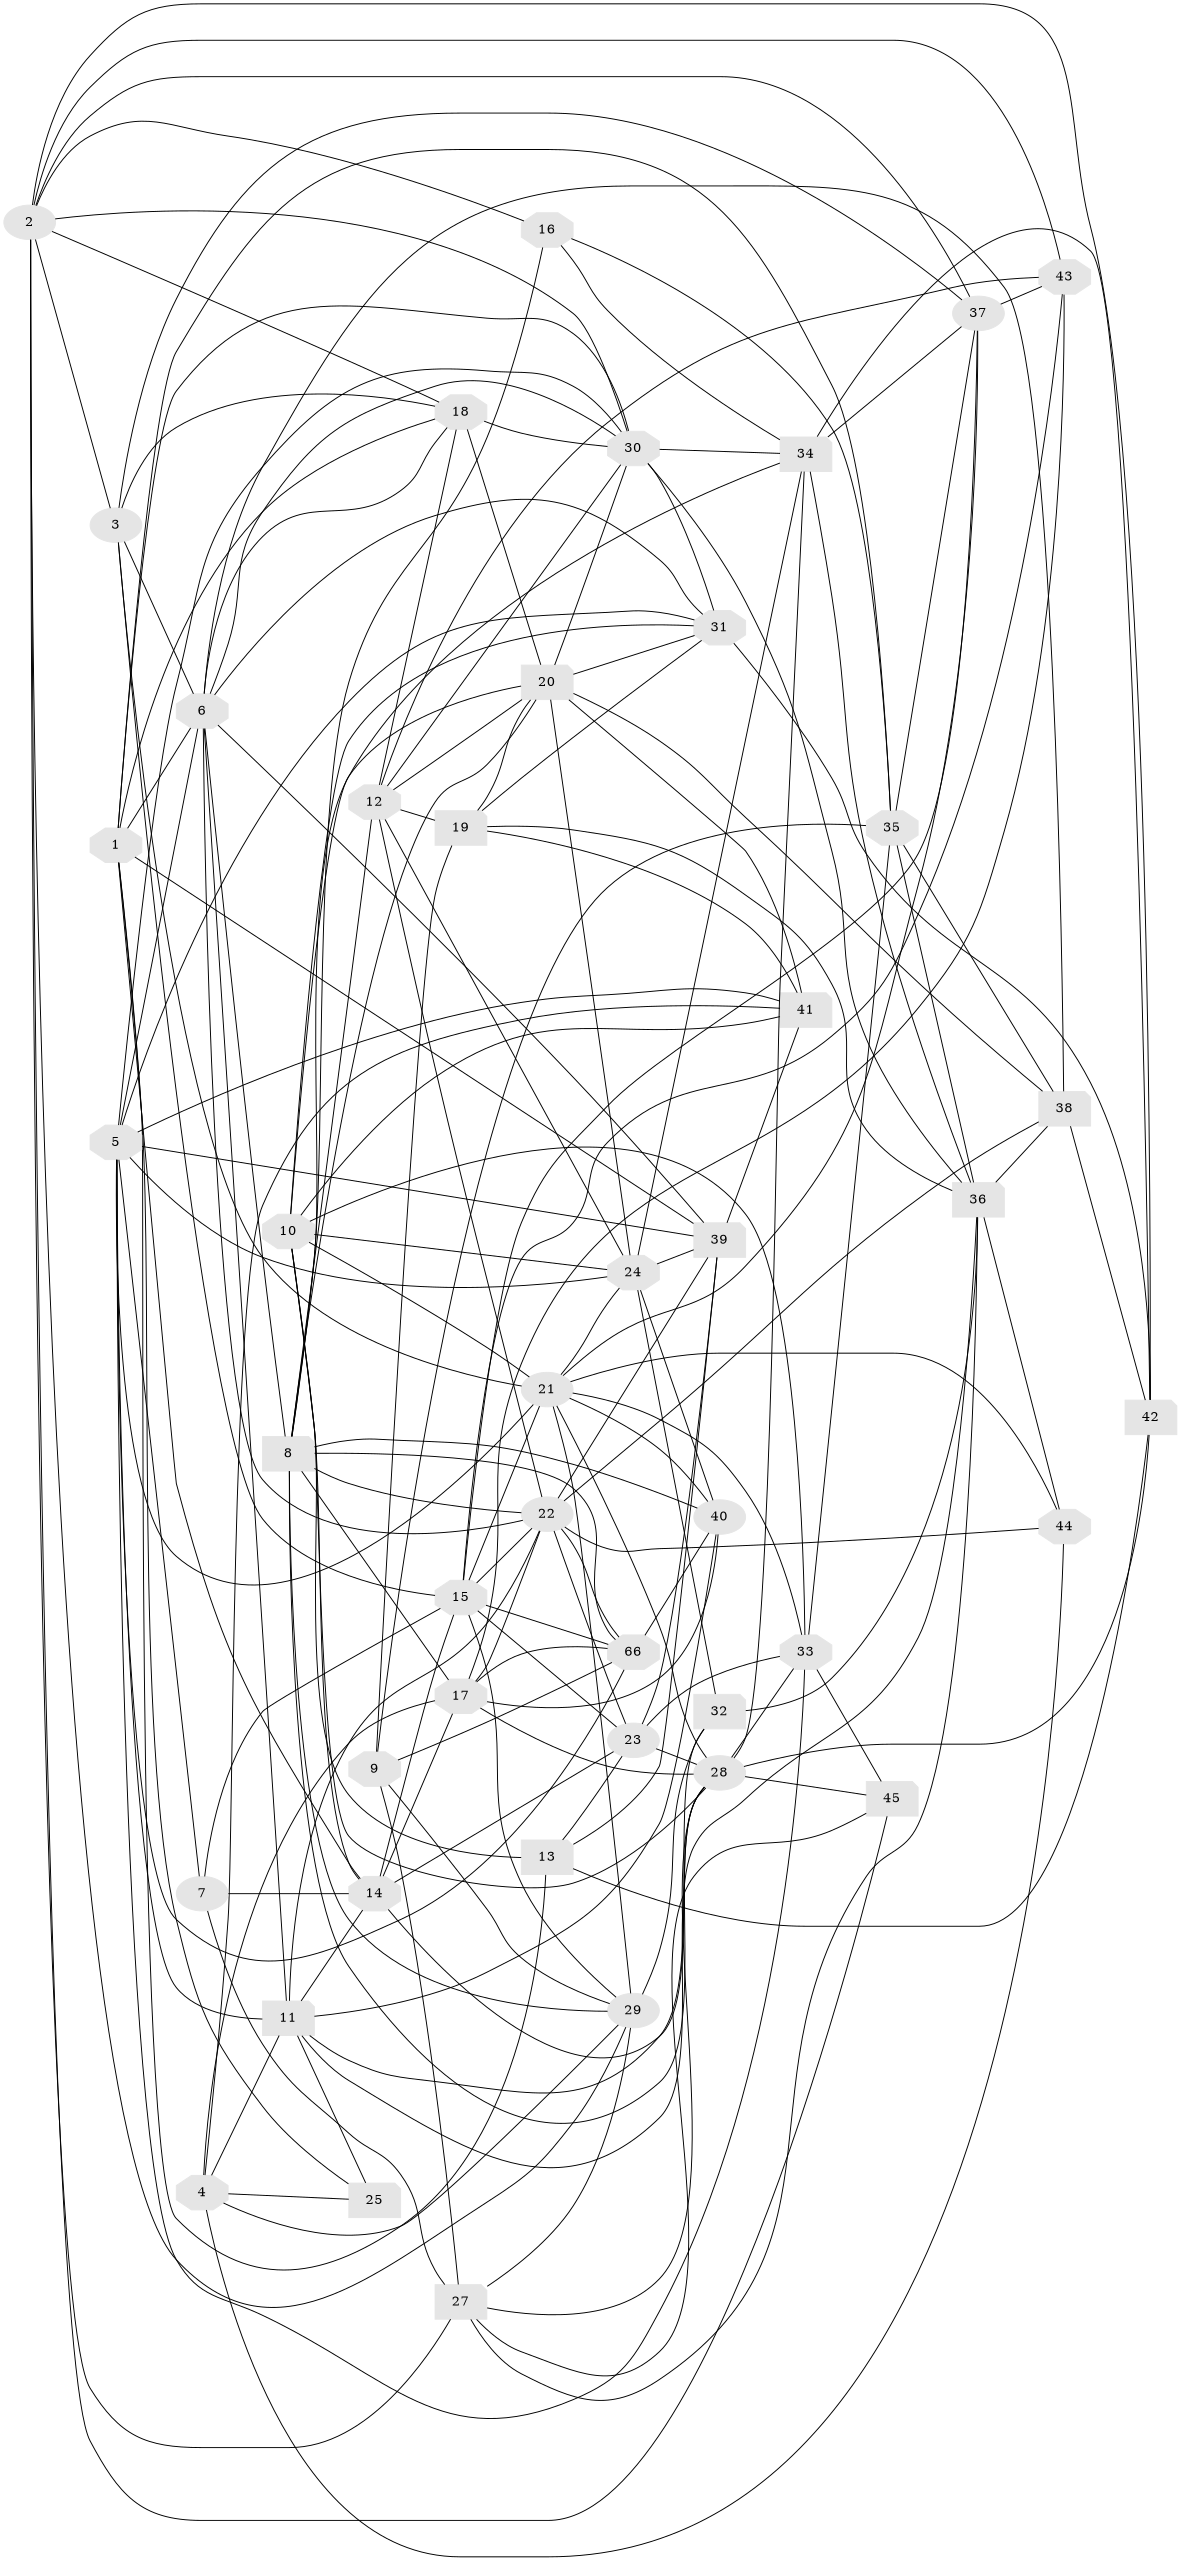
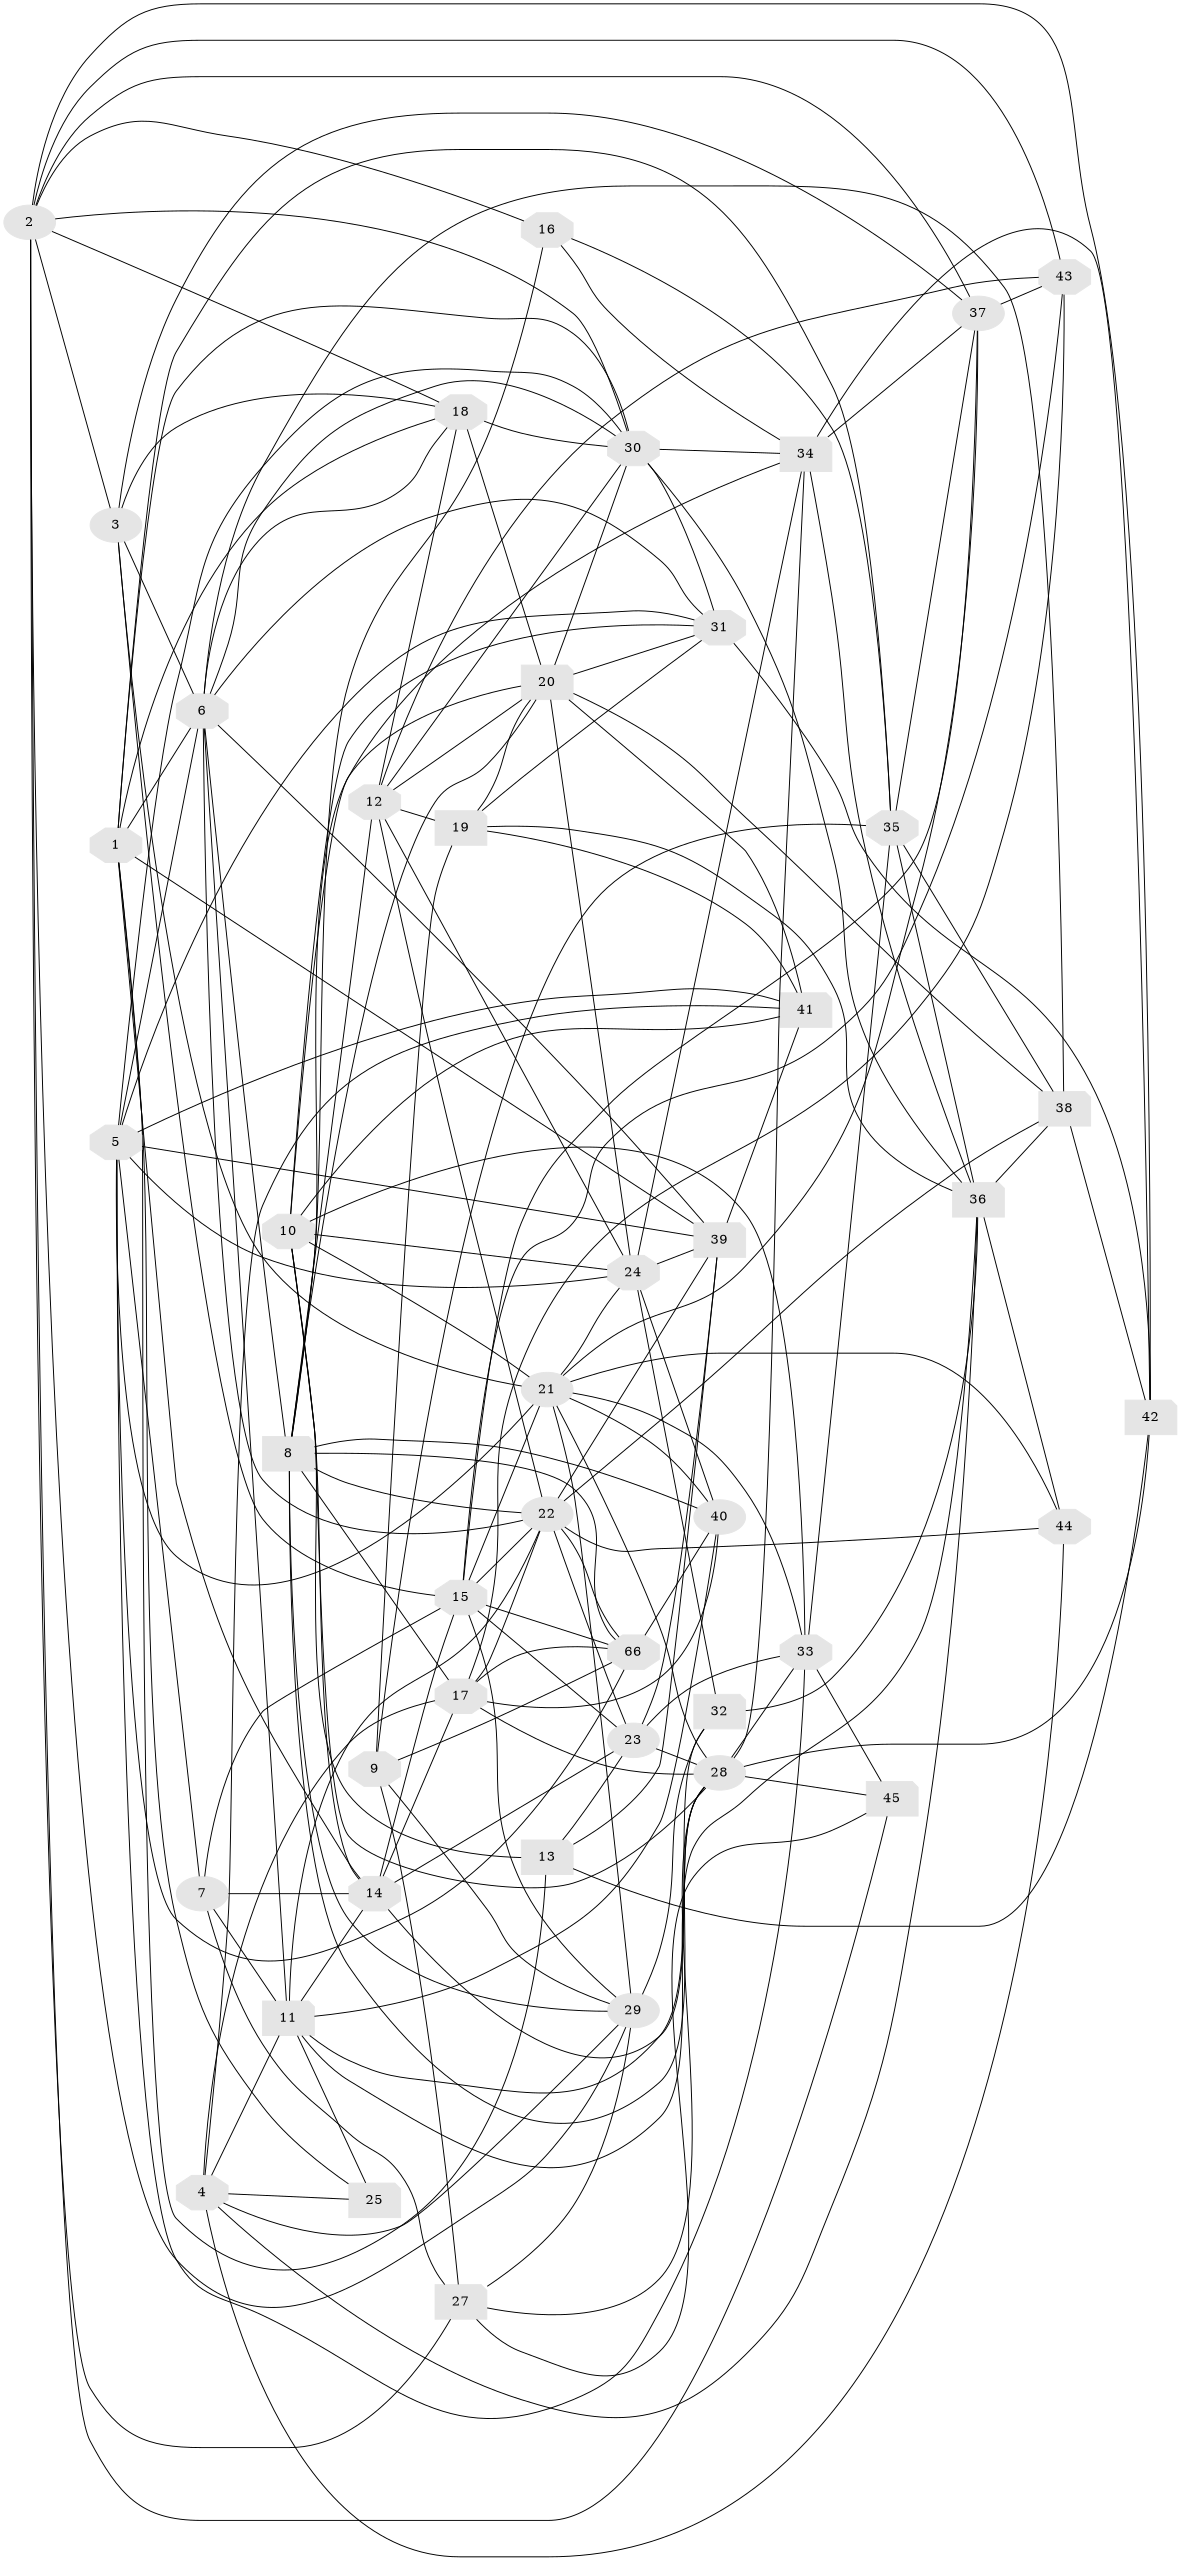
(128, 1623) -> (237, 1944)
(844, 1919) -> (871, 2101)
